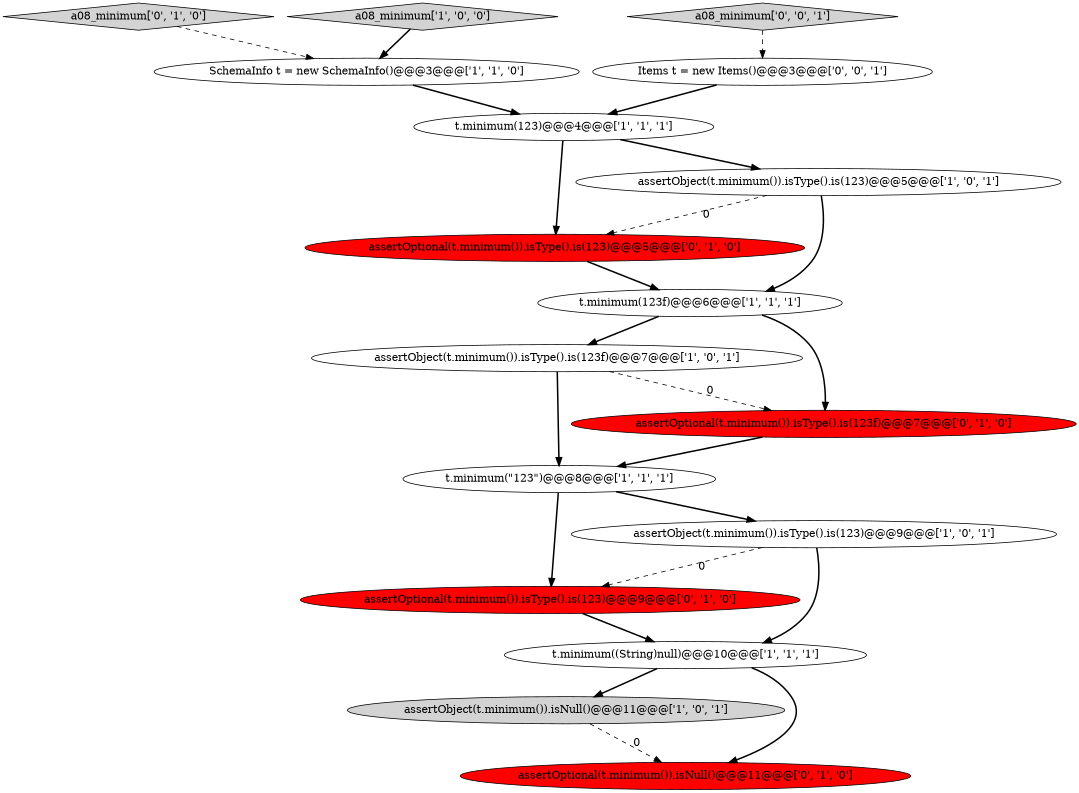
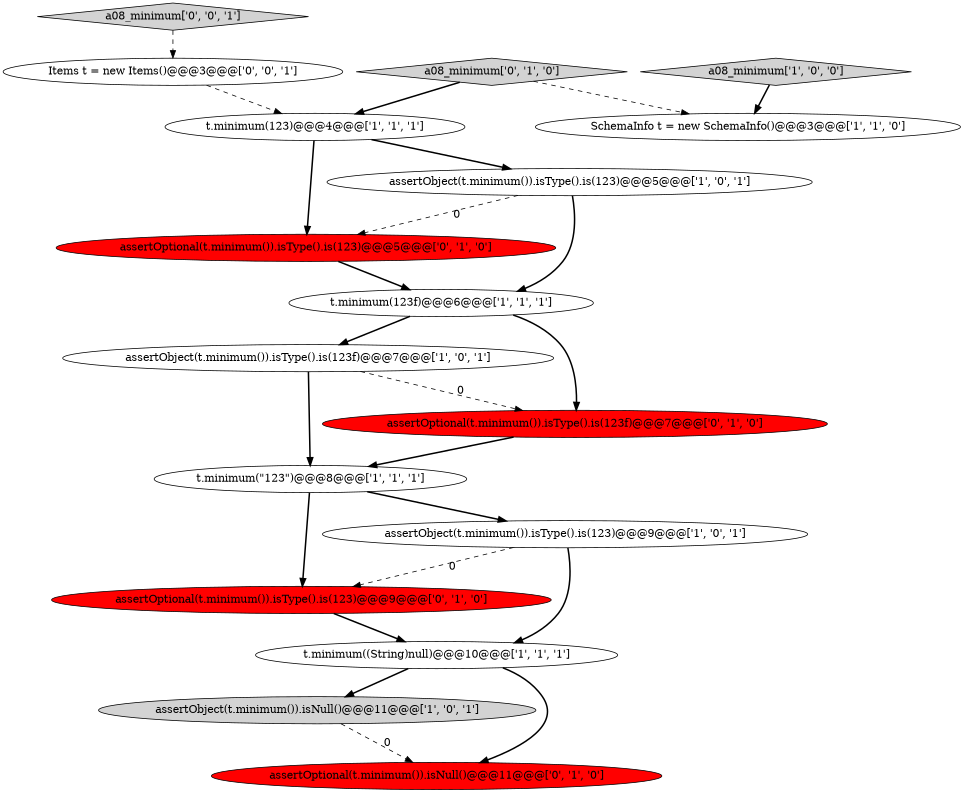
(667, 98) -> (241, 98)
(462, 99) -> (411, 97)
